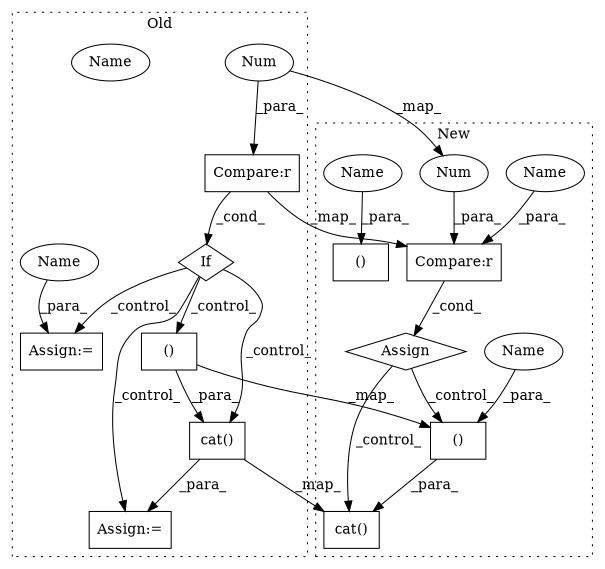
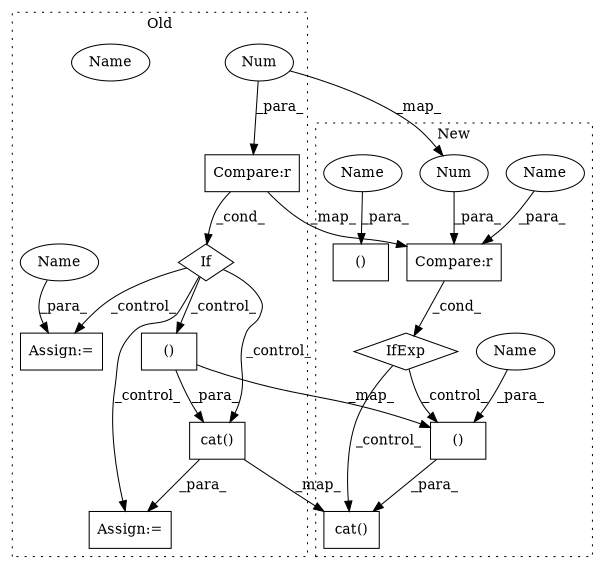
(406, 352) -> (406, 352)
